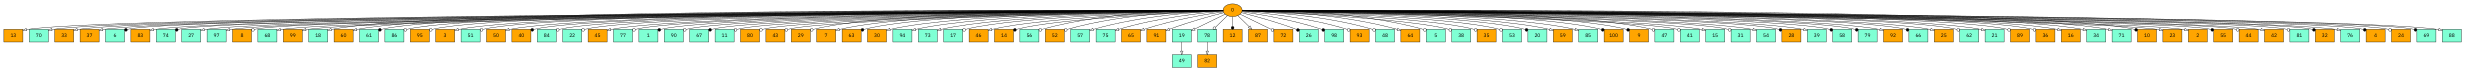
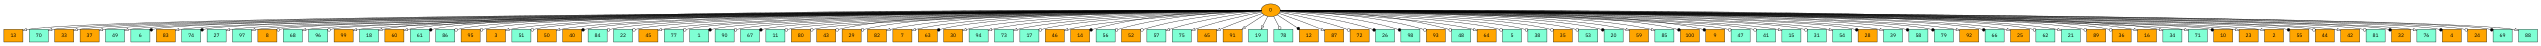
none -> (318, 36)
(1182, 47) -> (695, 15)
(1207, 47) -> (1075, 13)
